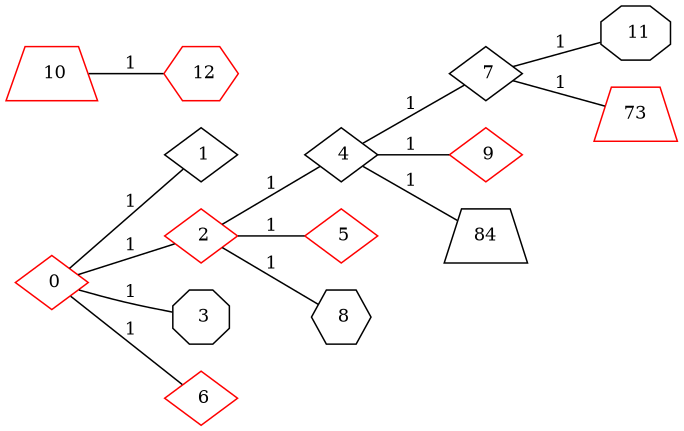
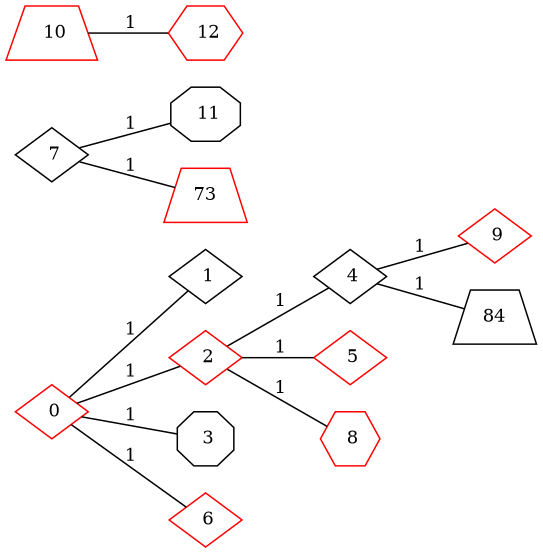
(414, 114) -> none
(341, 317) -> (350, 439)
